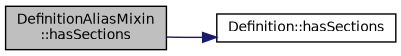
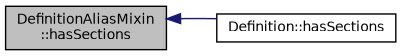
(185, 37) -> (199, 19)
